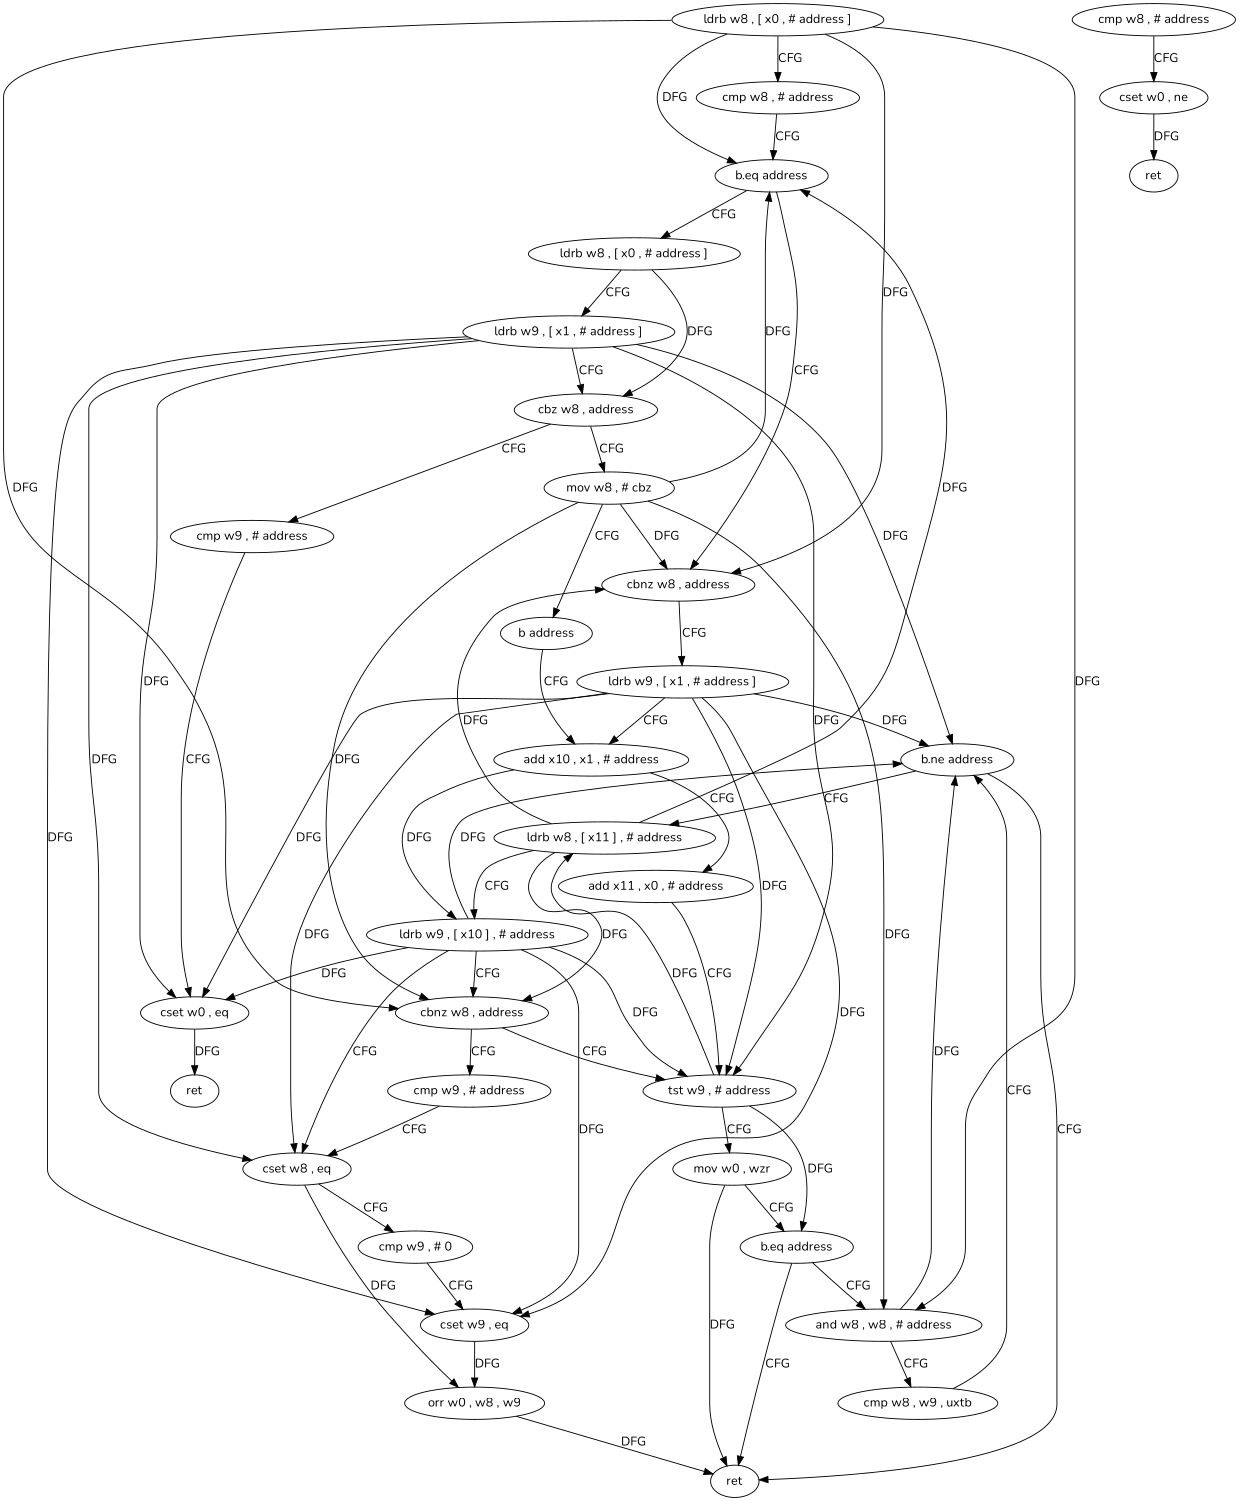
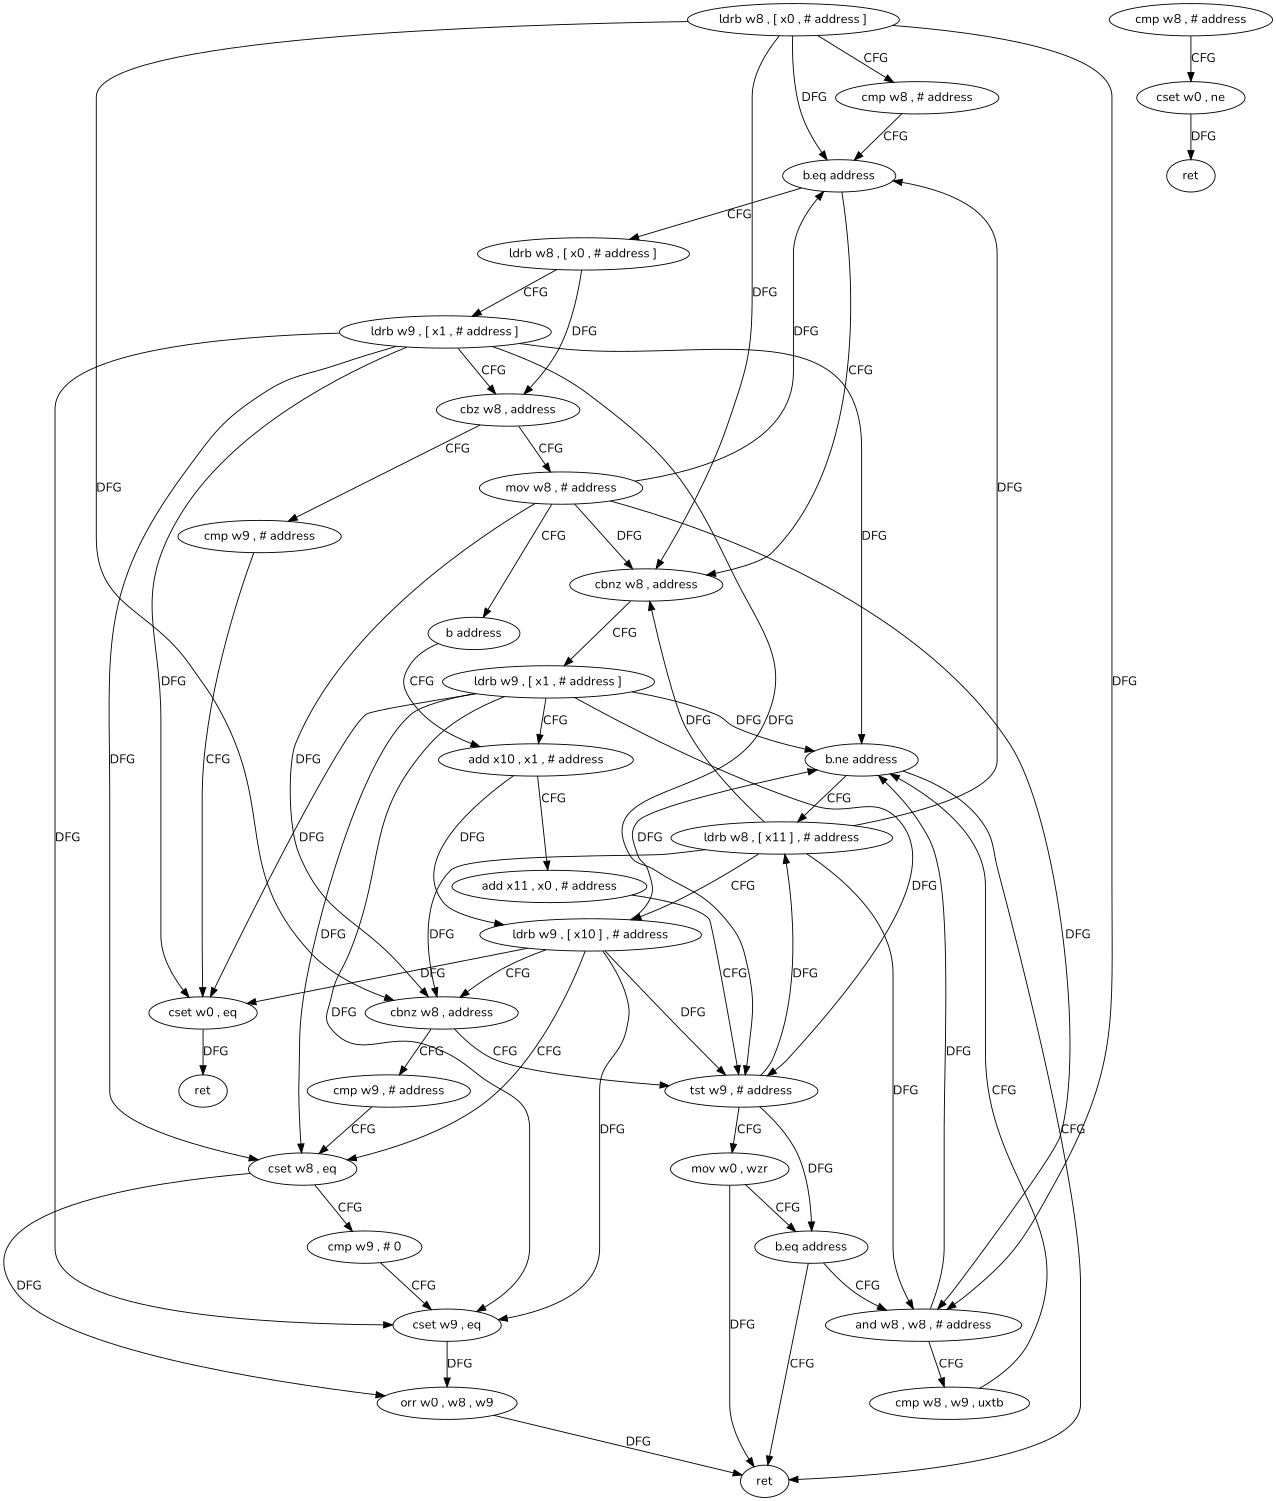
(609, 488) -> (561, 488)
none -> (893, 1062)
